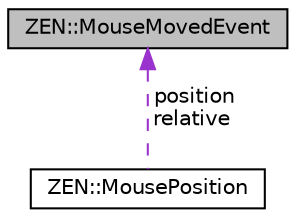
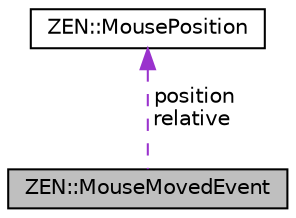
(148, 119) -> (148, 119)
